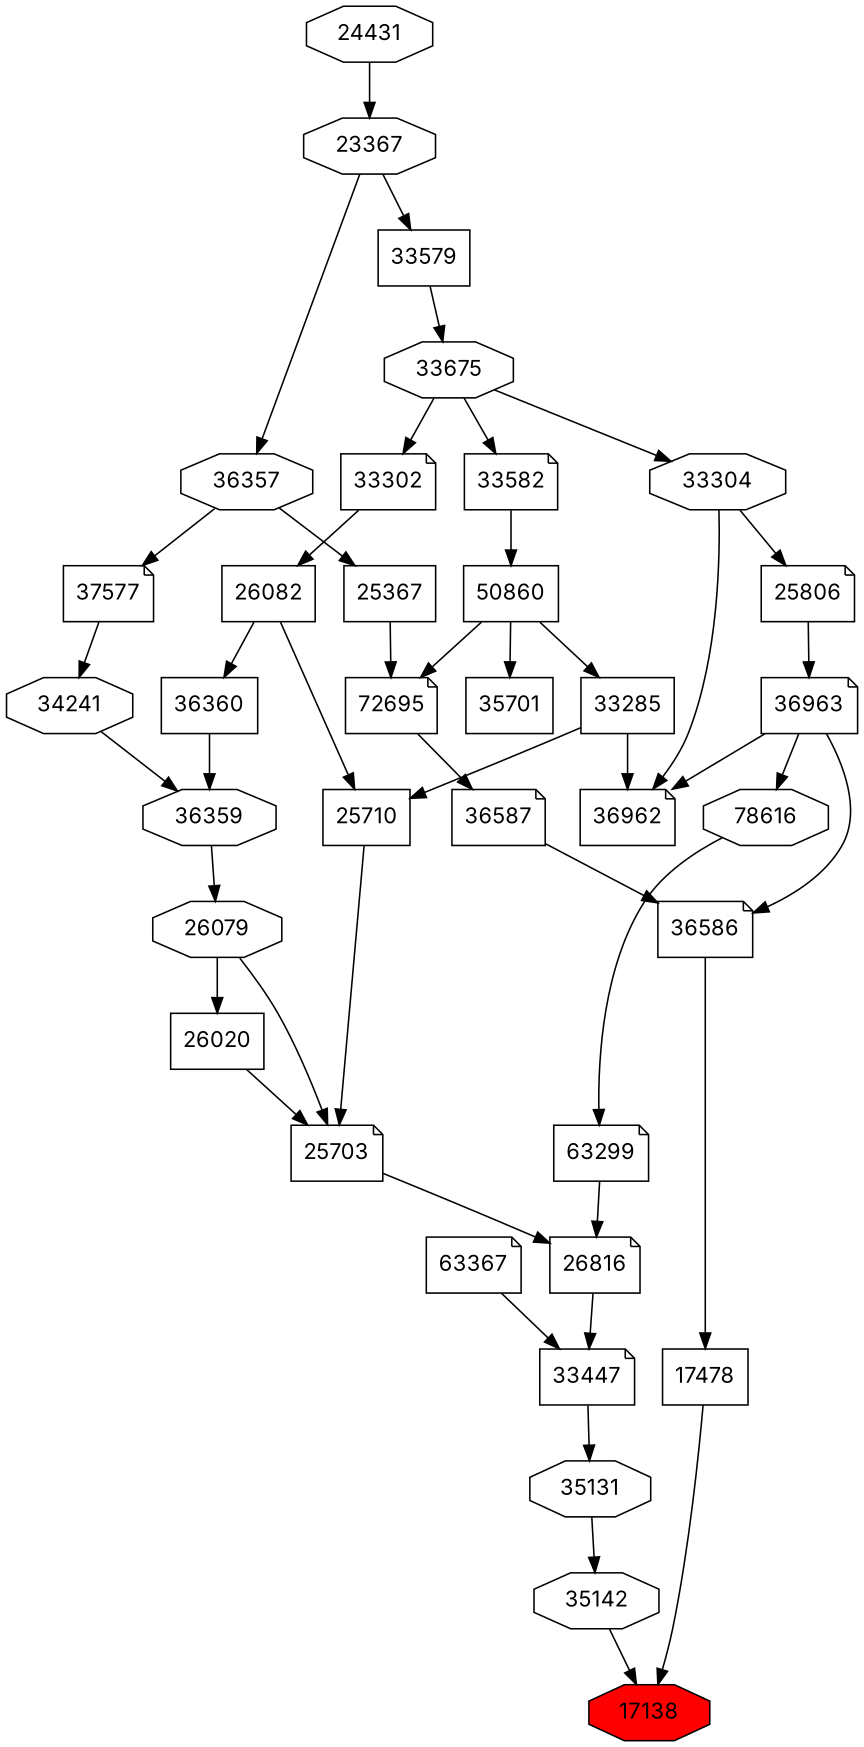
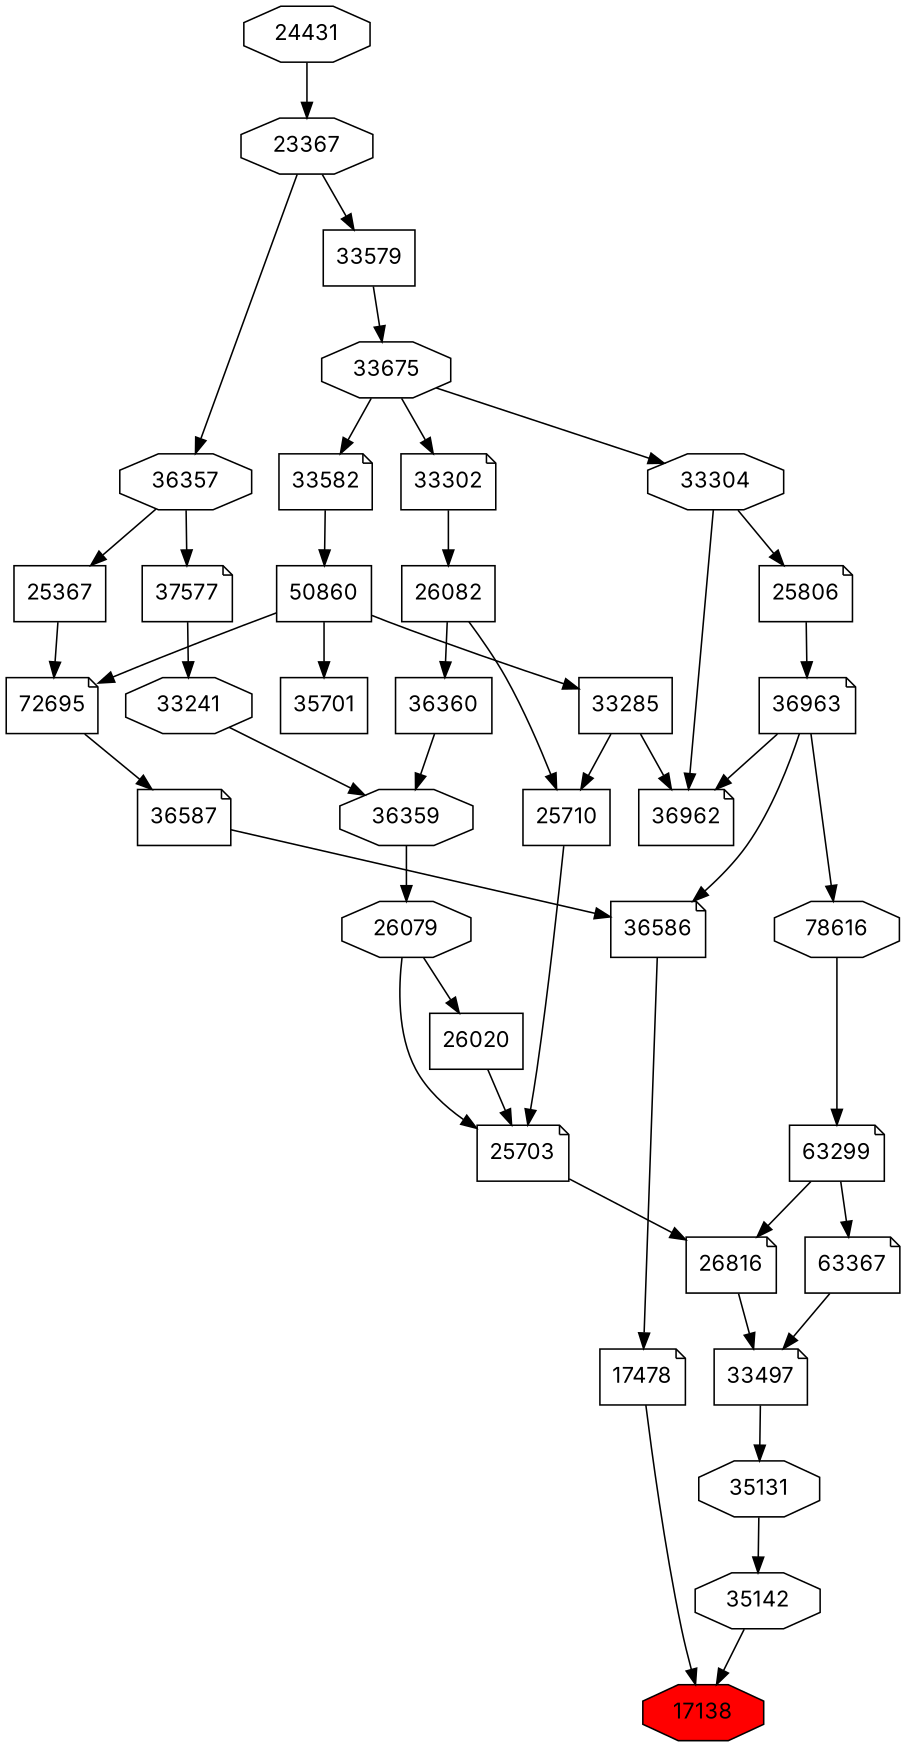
(70, 706) -> (189, 706)
none -> (844, 1202)
(587, 1377) -> (761, 1377)
(705, 1377) -> (643, 1377)
